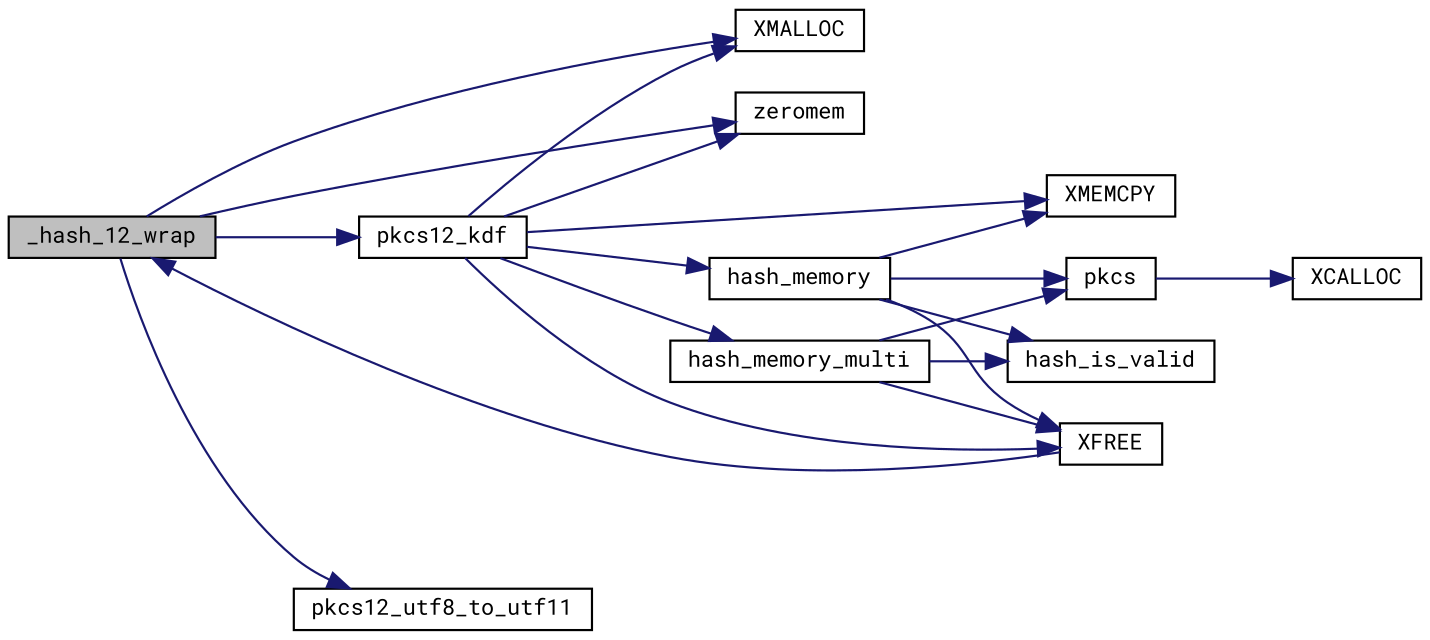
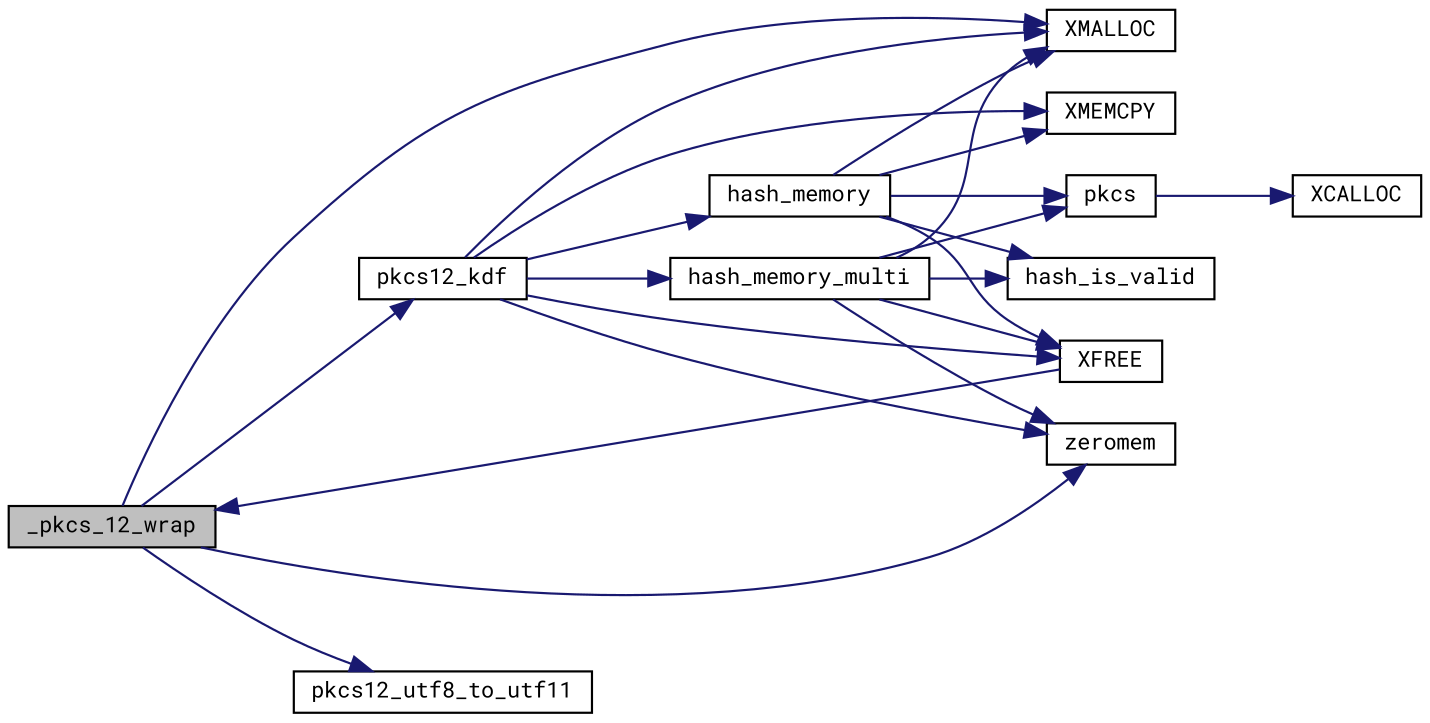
none -> (906, 129)
none -> (967, 168)
(112, 237) -> (112, 527)
none -> (936, 364)
